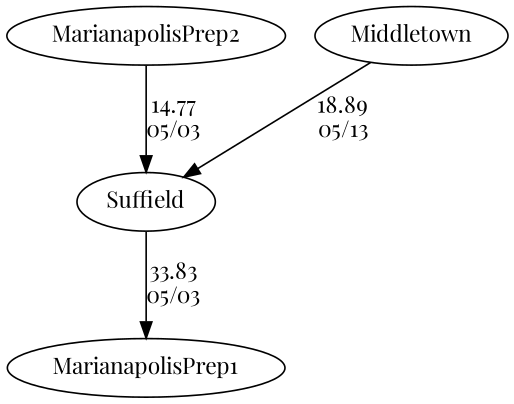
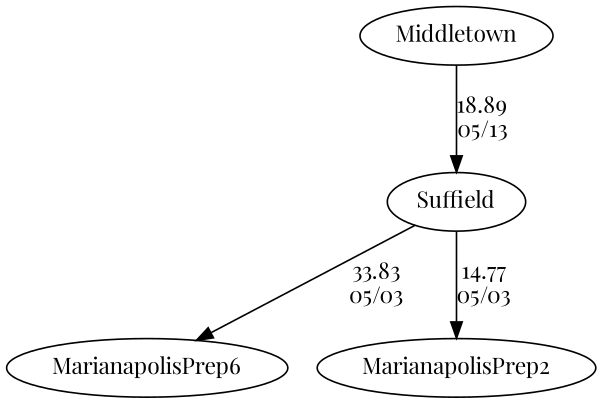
(146, 111) -> (456, 277)
(146, 368) -> (147, 368)
